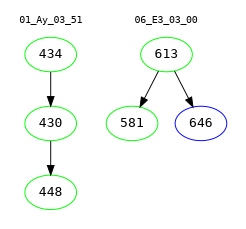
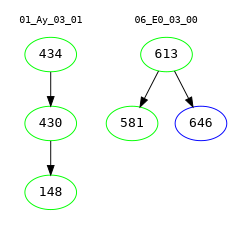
(51, 21) -> (51, 21)
(167, 21) -> (167, 21)
(51, 192) -> (51, 192)
